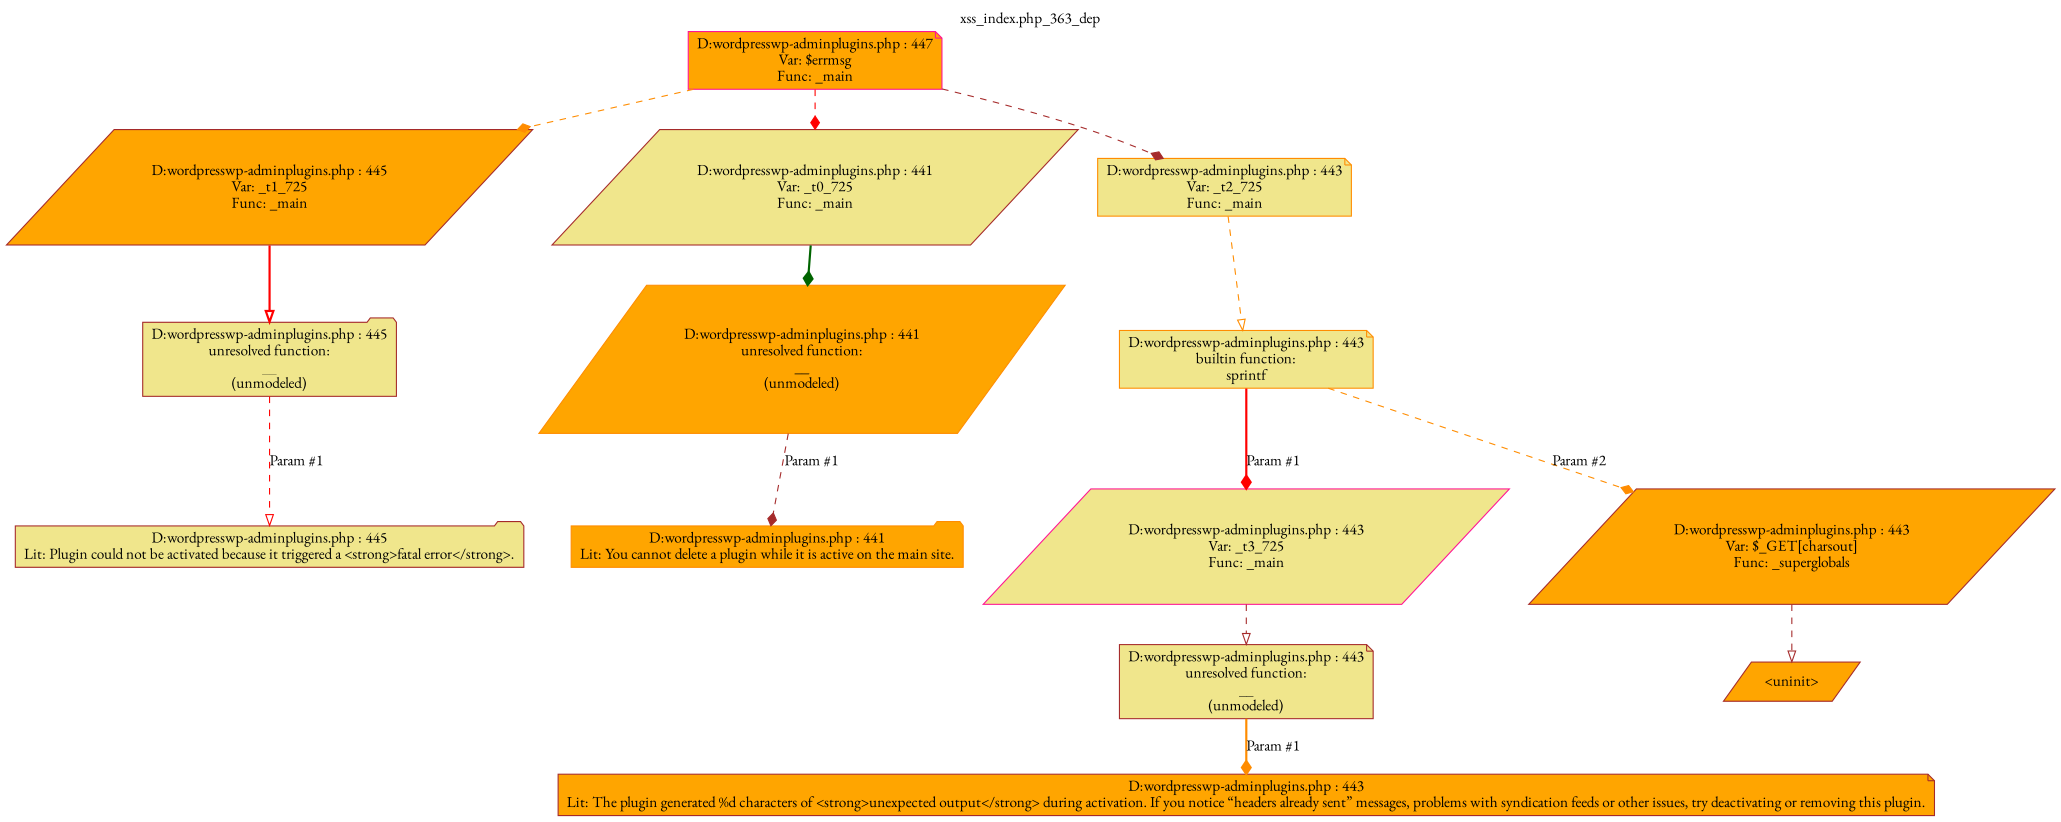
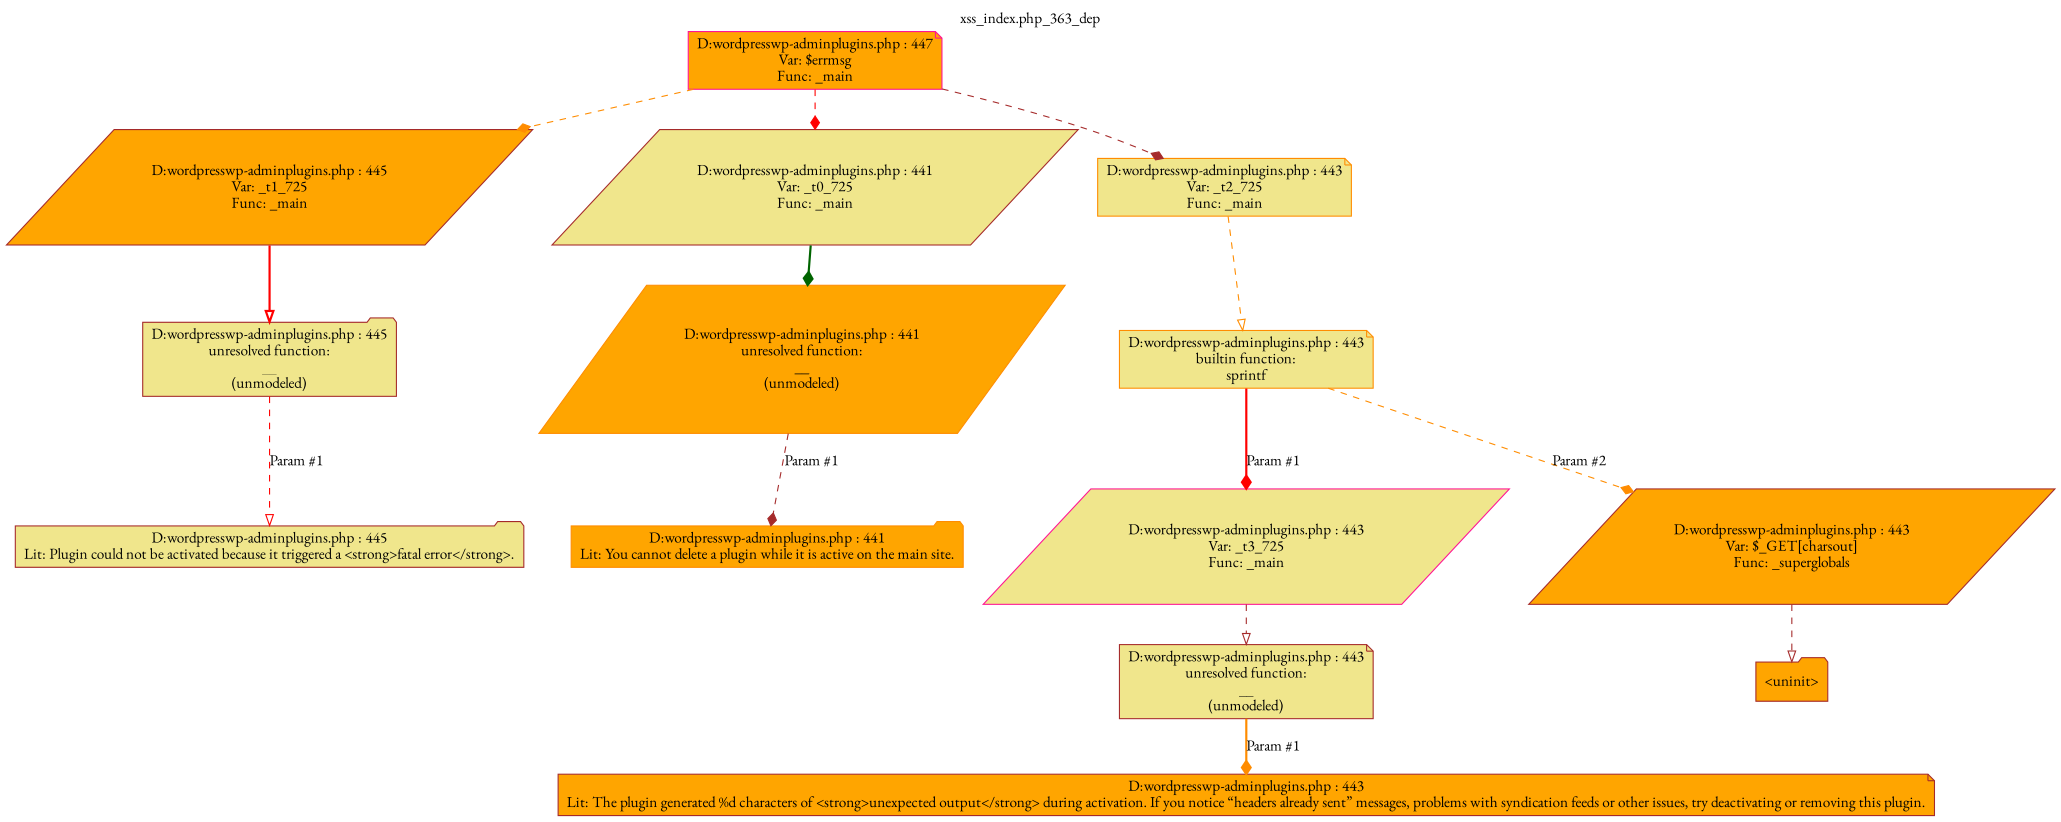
(1792, 682) -> (1792, 682)
